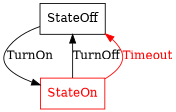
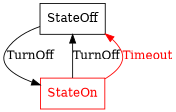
(30, 56) -> (30, 56)
